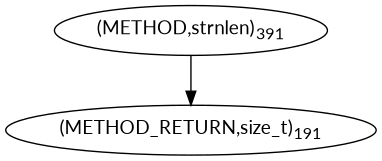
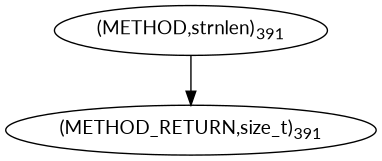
(308, 128) -> (308, 128)
